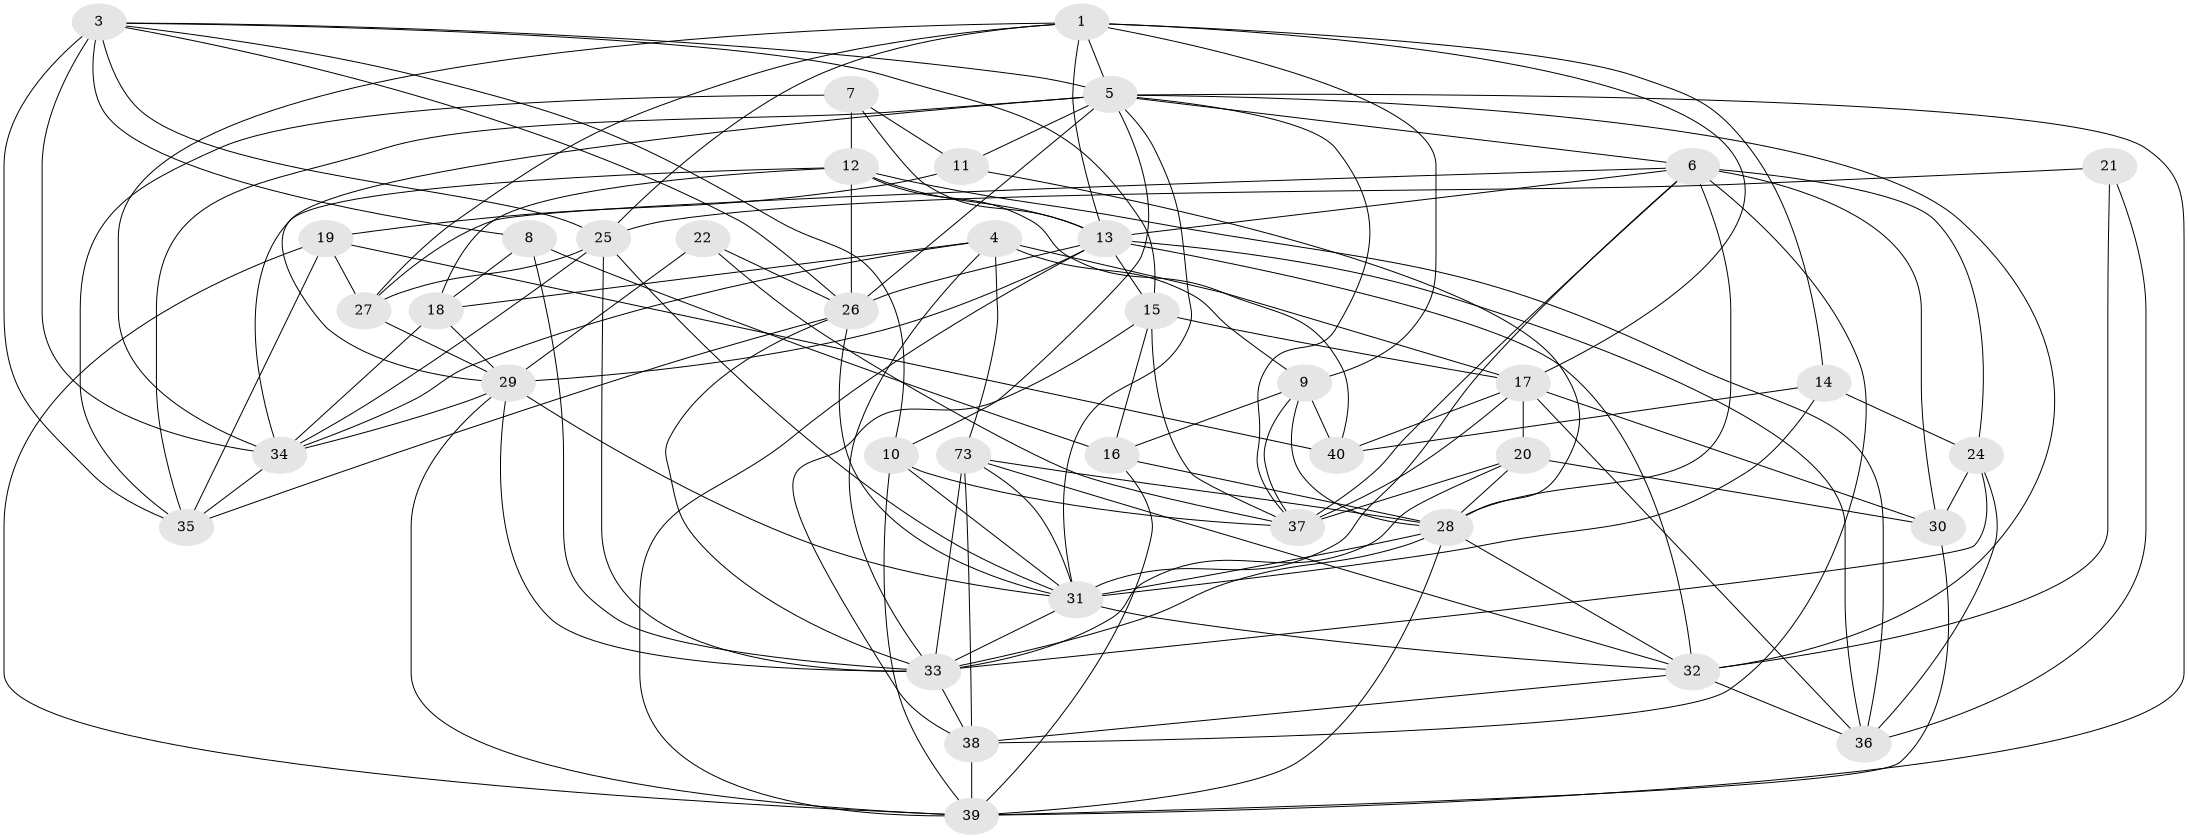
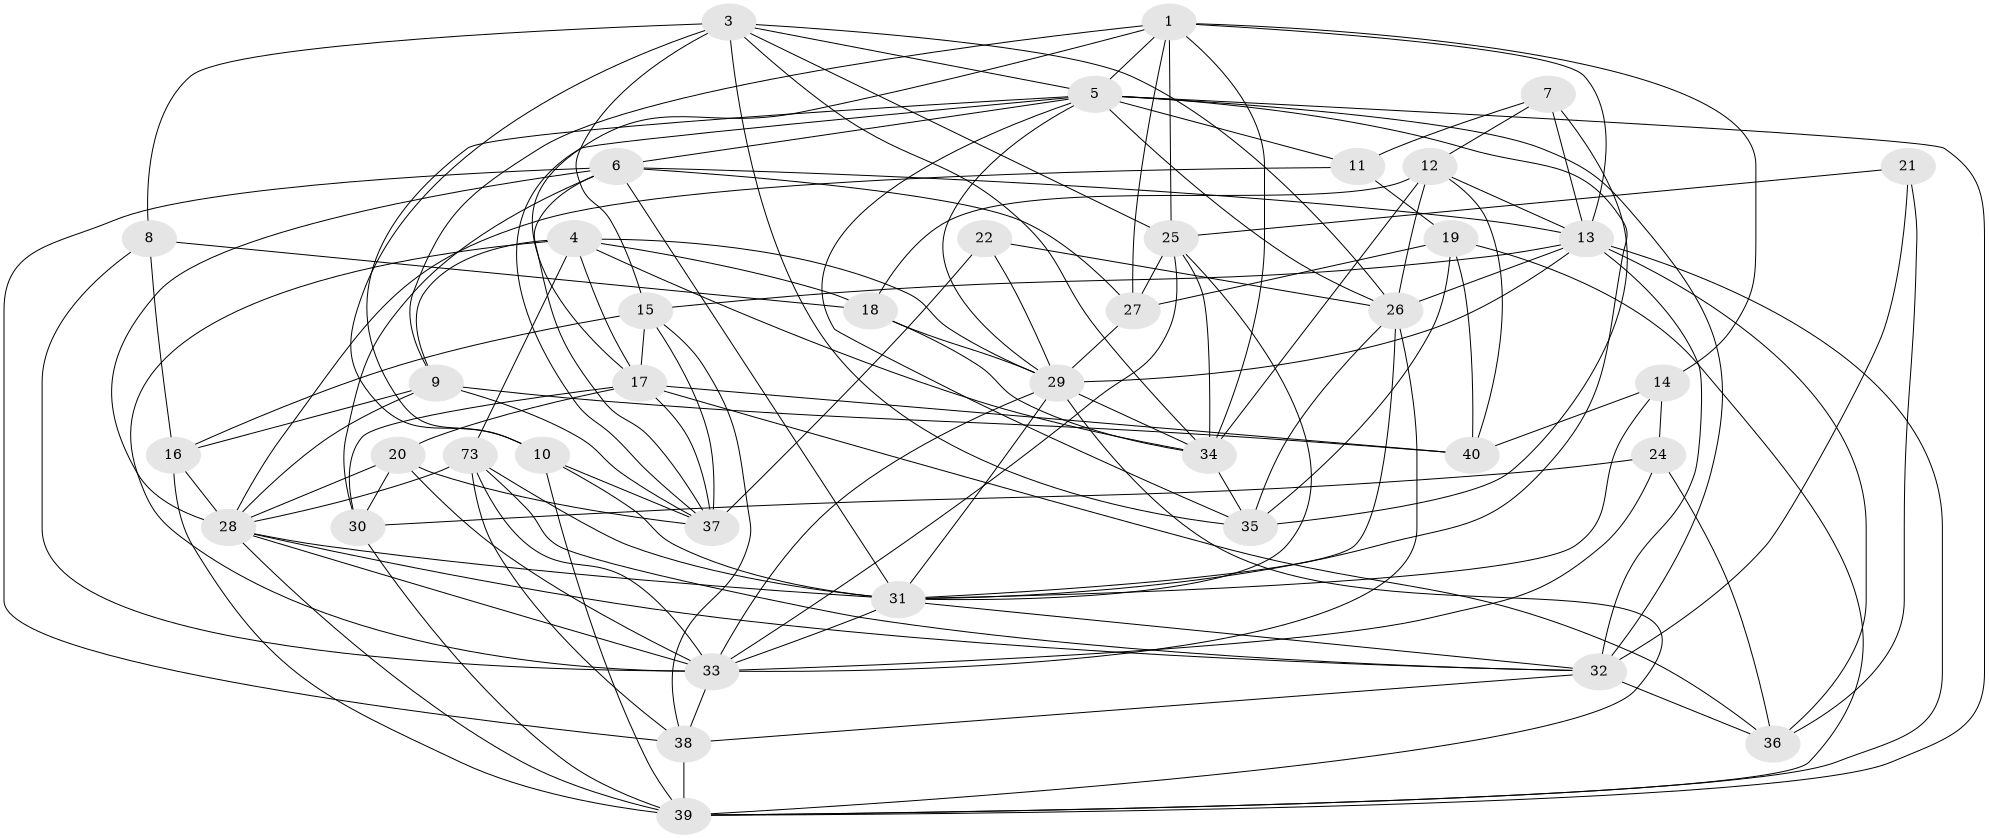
(1936, 222) -> none
none -> (820, 264)
(1521, 295) -> none
